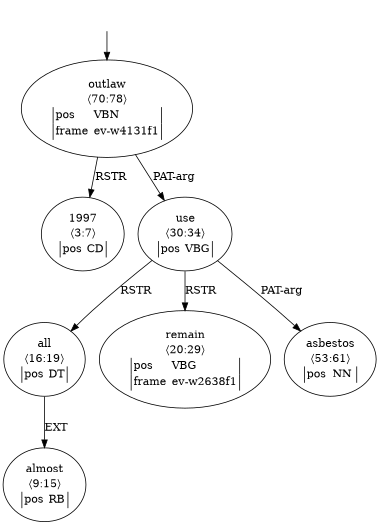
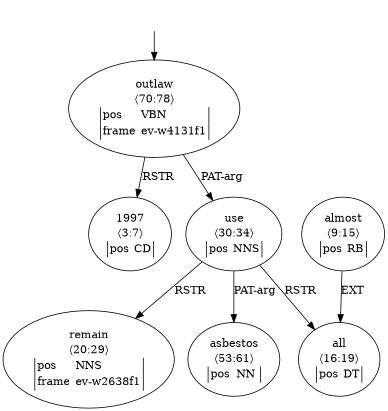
(198, 249) -> (246, 249)
(184, 366) -> (89, 366)
(45, 418) -> (341, 293)
